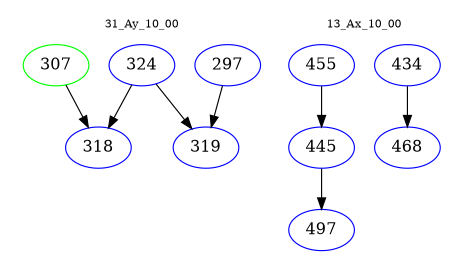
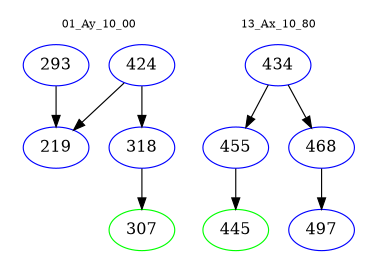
(142, 25) -> (99, 25)
(365, 25) -> (279, 25)
(142, 65) -> (142, 65)
(228, 65) -> (56, 65)
(74, 101) -> (142, 183)
none -> (260, 101)
(206, 148) -> (56, 148)
(322, 148) -> (236, 230)
(322, 183) -> (322, 183)
